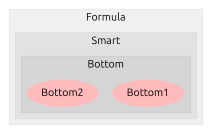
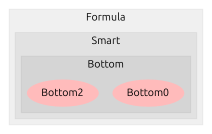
(148, 93) -> (148, 93)
